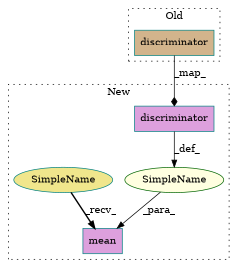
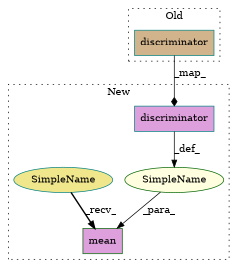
(103, 241) -> (103, 241)
